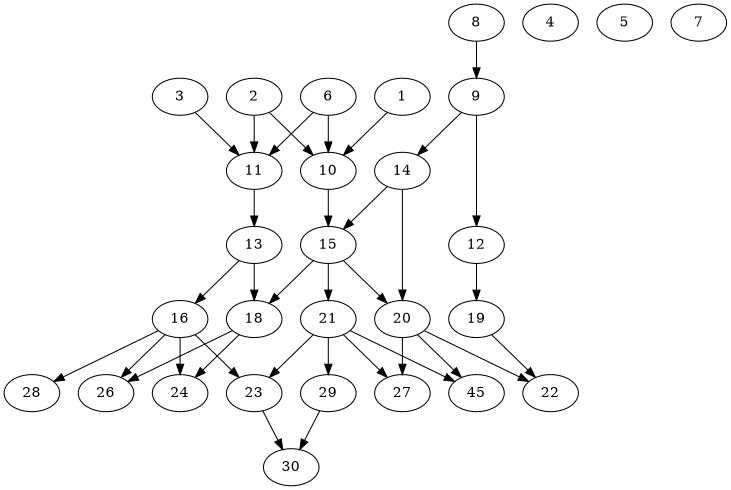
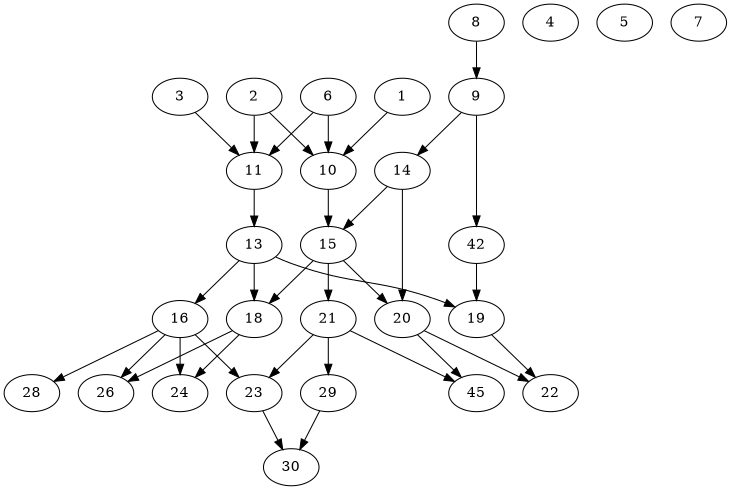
(477, 245) -> (477, 245)
none -> (352, 280)
(402, 393) -> none
